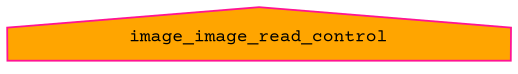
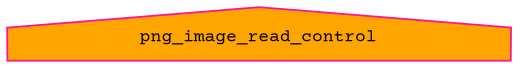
(259, 37) -> (259, 37)
